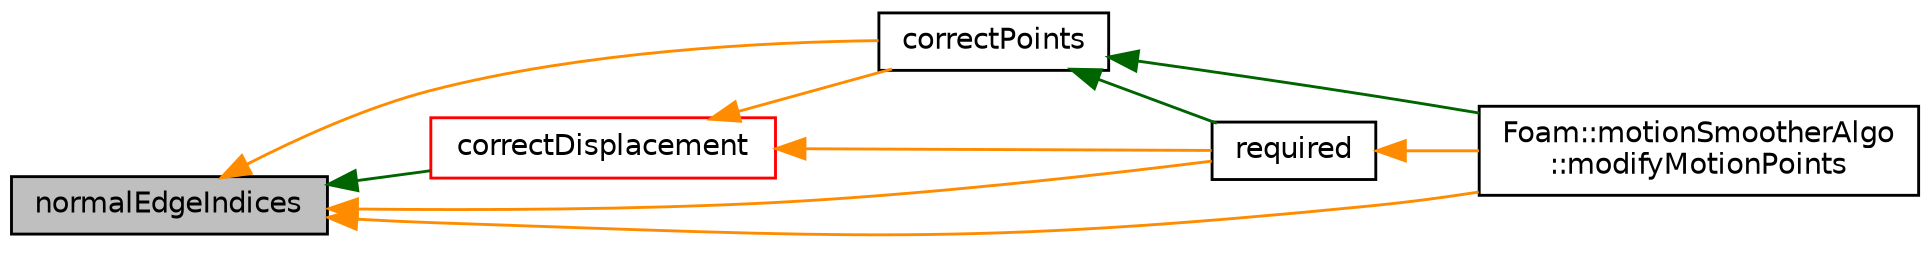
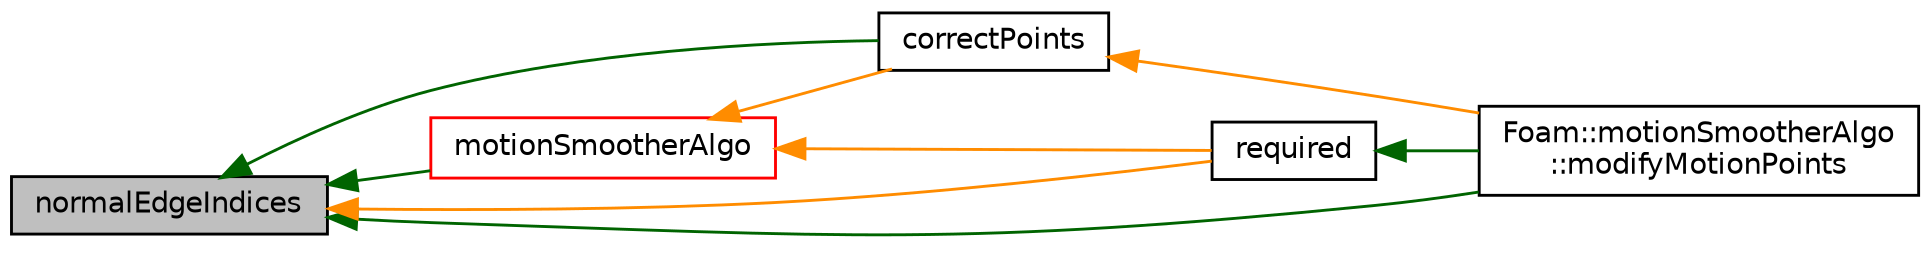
(555, 66) -> (555, 66)
(1308, 86) -> (1308, 86)
(1158, 101) -> none
(603, 148) -> (603, 148)
(1442, 151) -> (1442, 151)
(919, 234) -> (919, 234)
